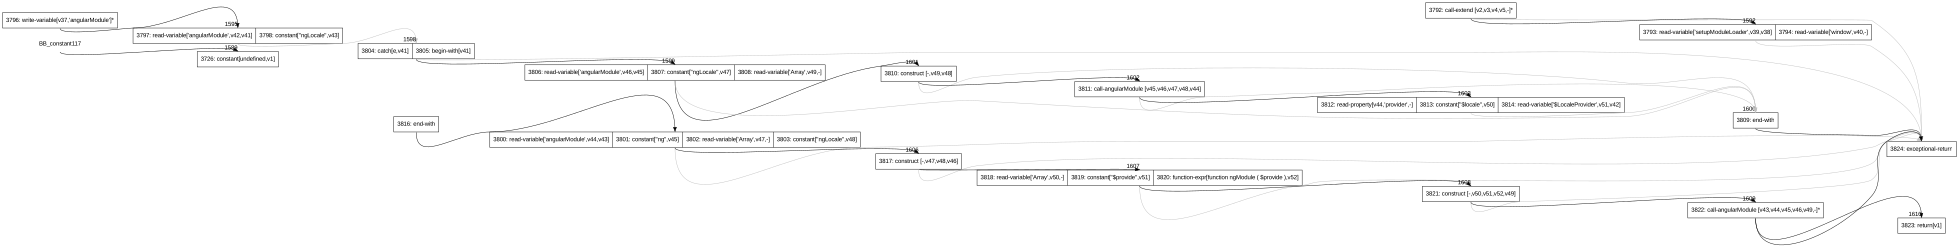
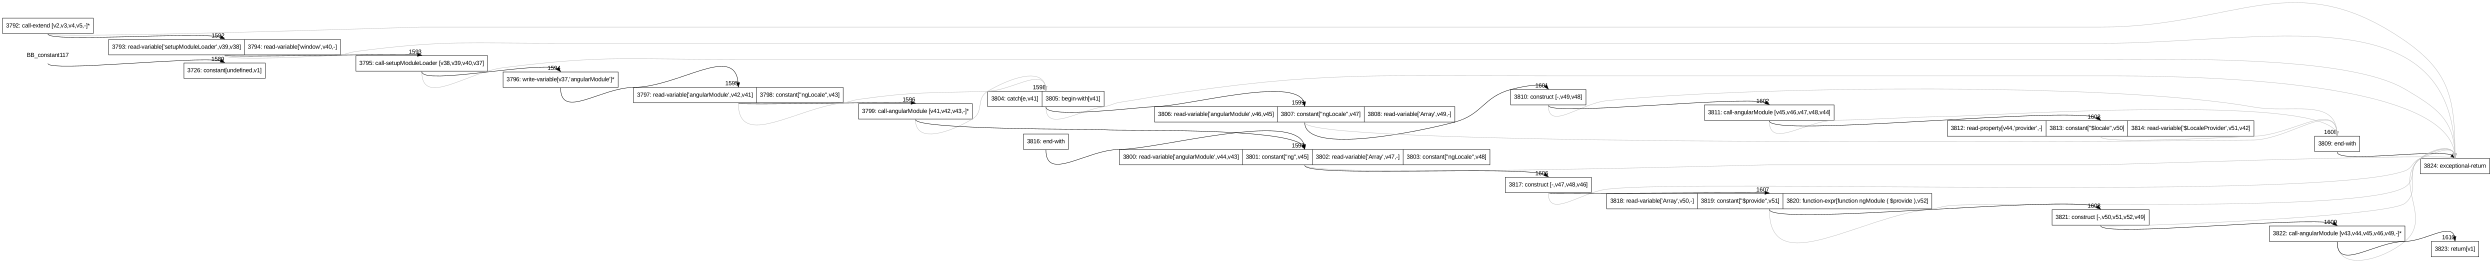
none -> (422, 63)
none -> (915, 111)
(1849, 217) -> (2415, 222)
